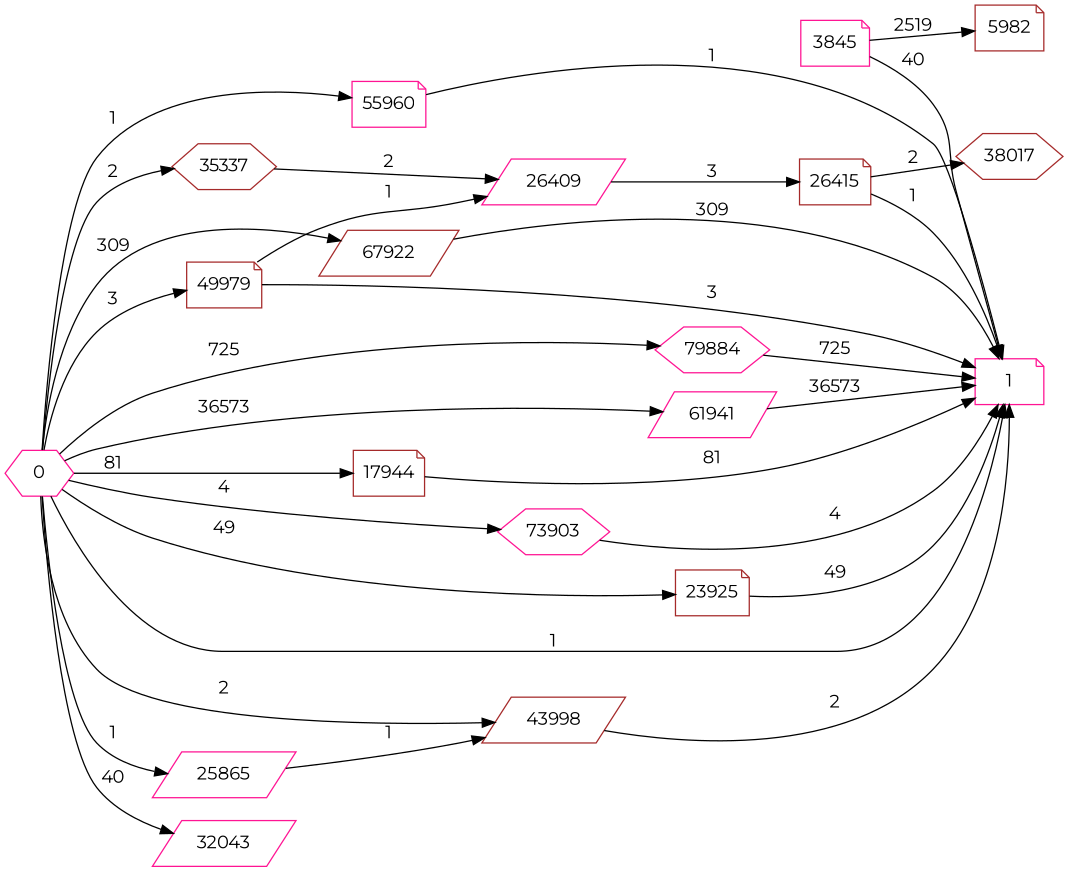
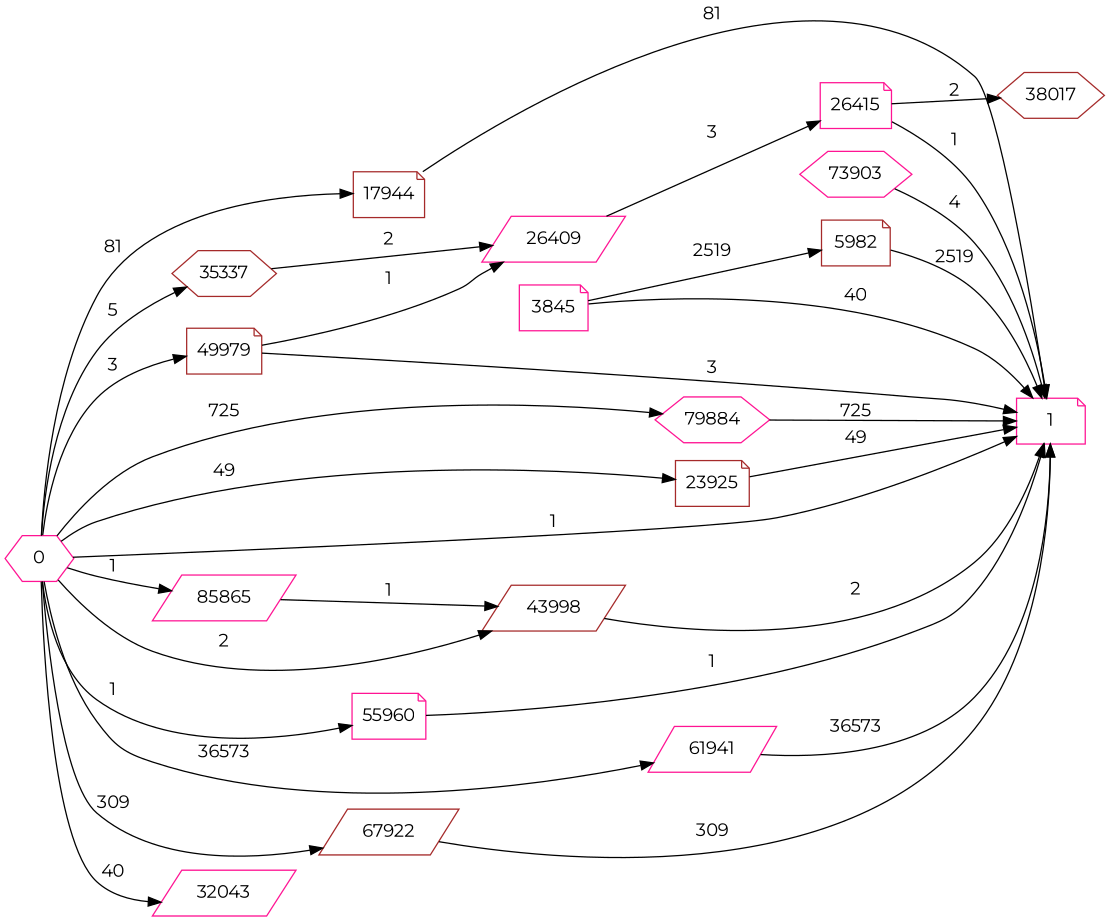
(113, 172) -> (113, 311)
(835, 182) -> (856, 106)
none -> (982, 298)
(277, 513) -> none
(224, 775) -> (224, 598)
